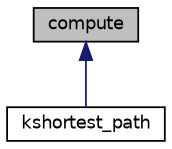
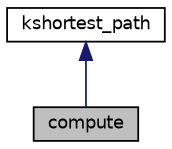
(86, 84) -> (86, 84)
